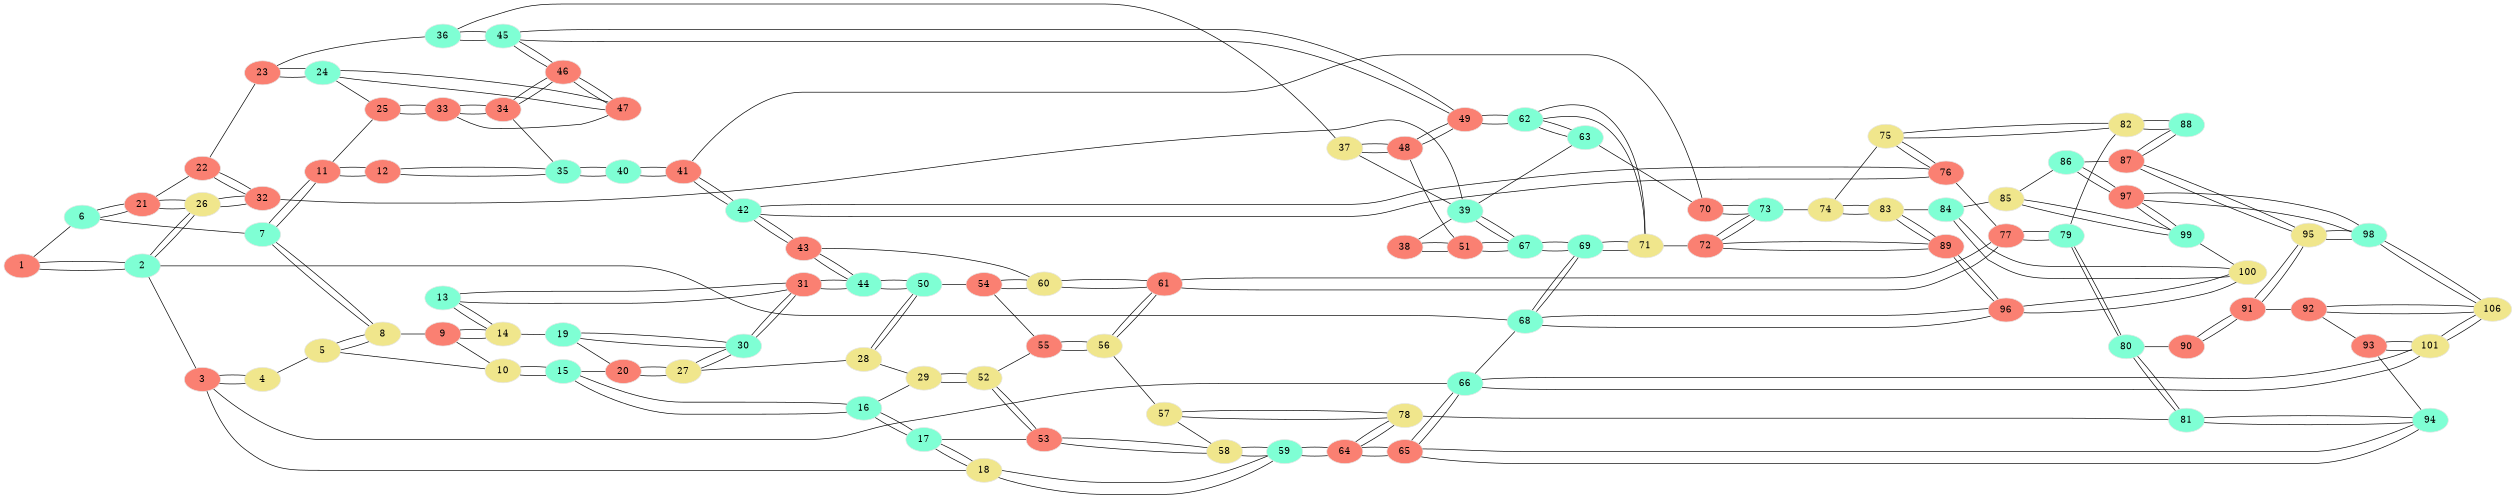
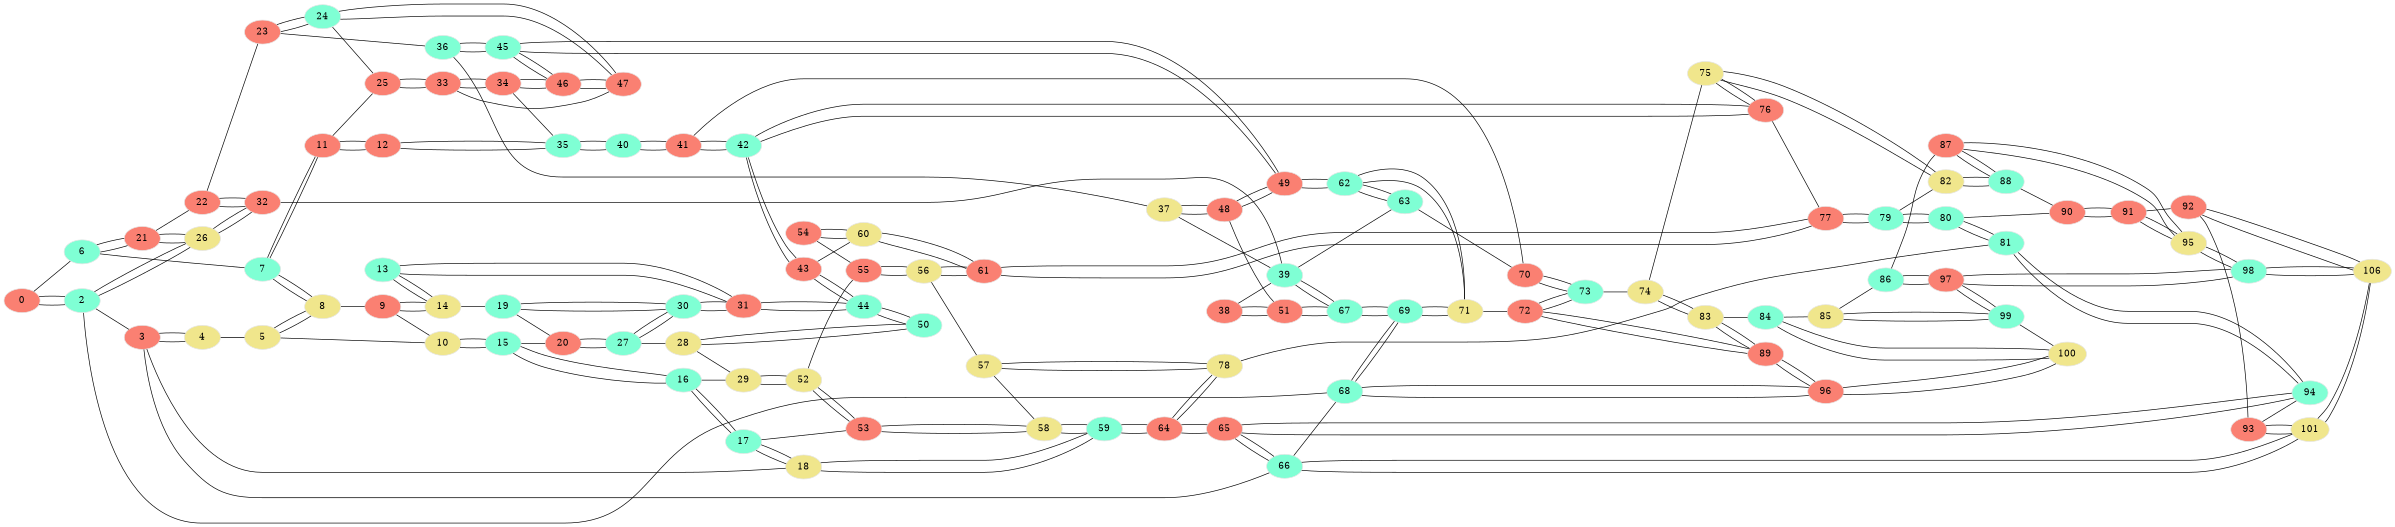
none -> (2037, 197)
(22, 266) -> (22, 301)
(954, 285) -> none
(683, 371) -> (623, 343)
